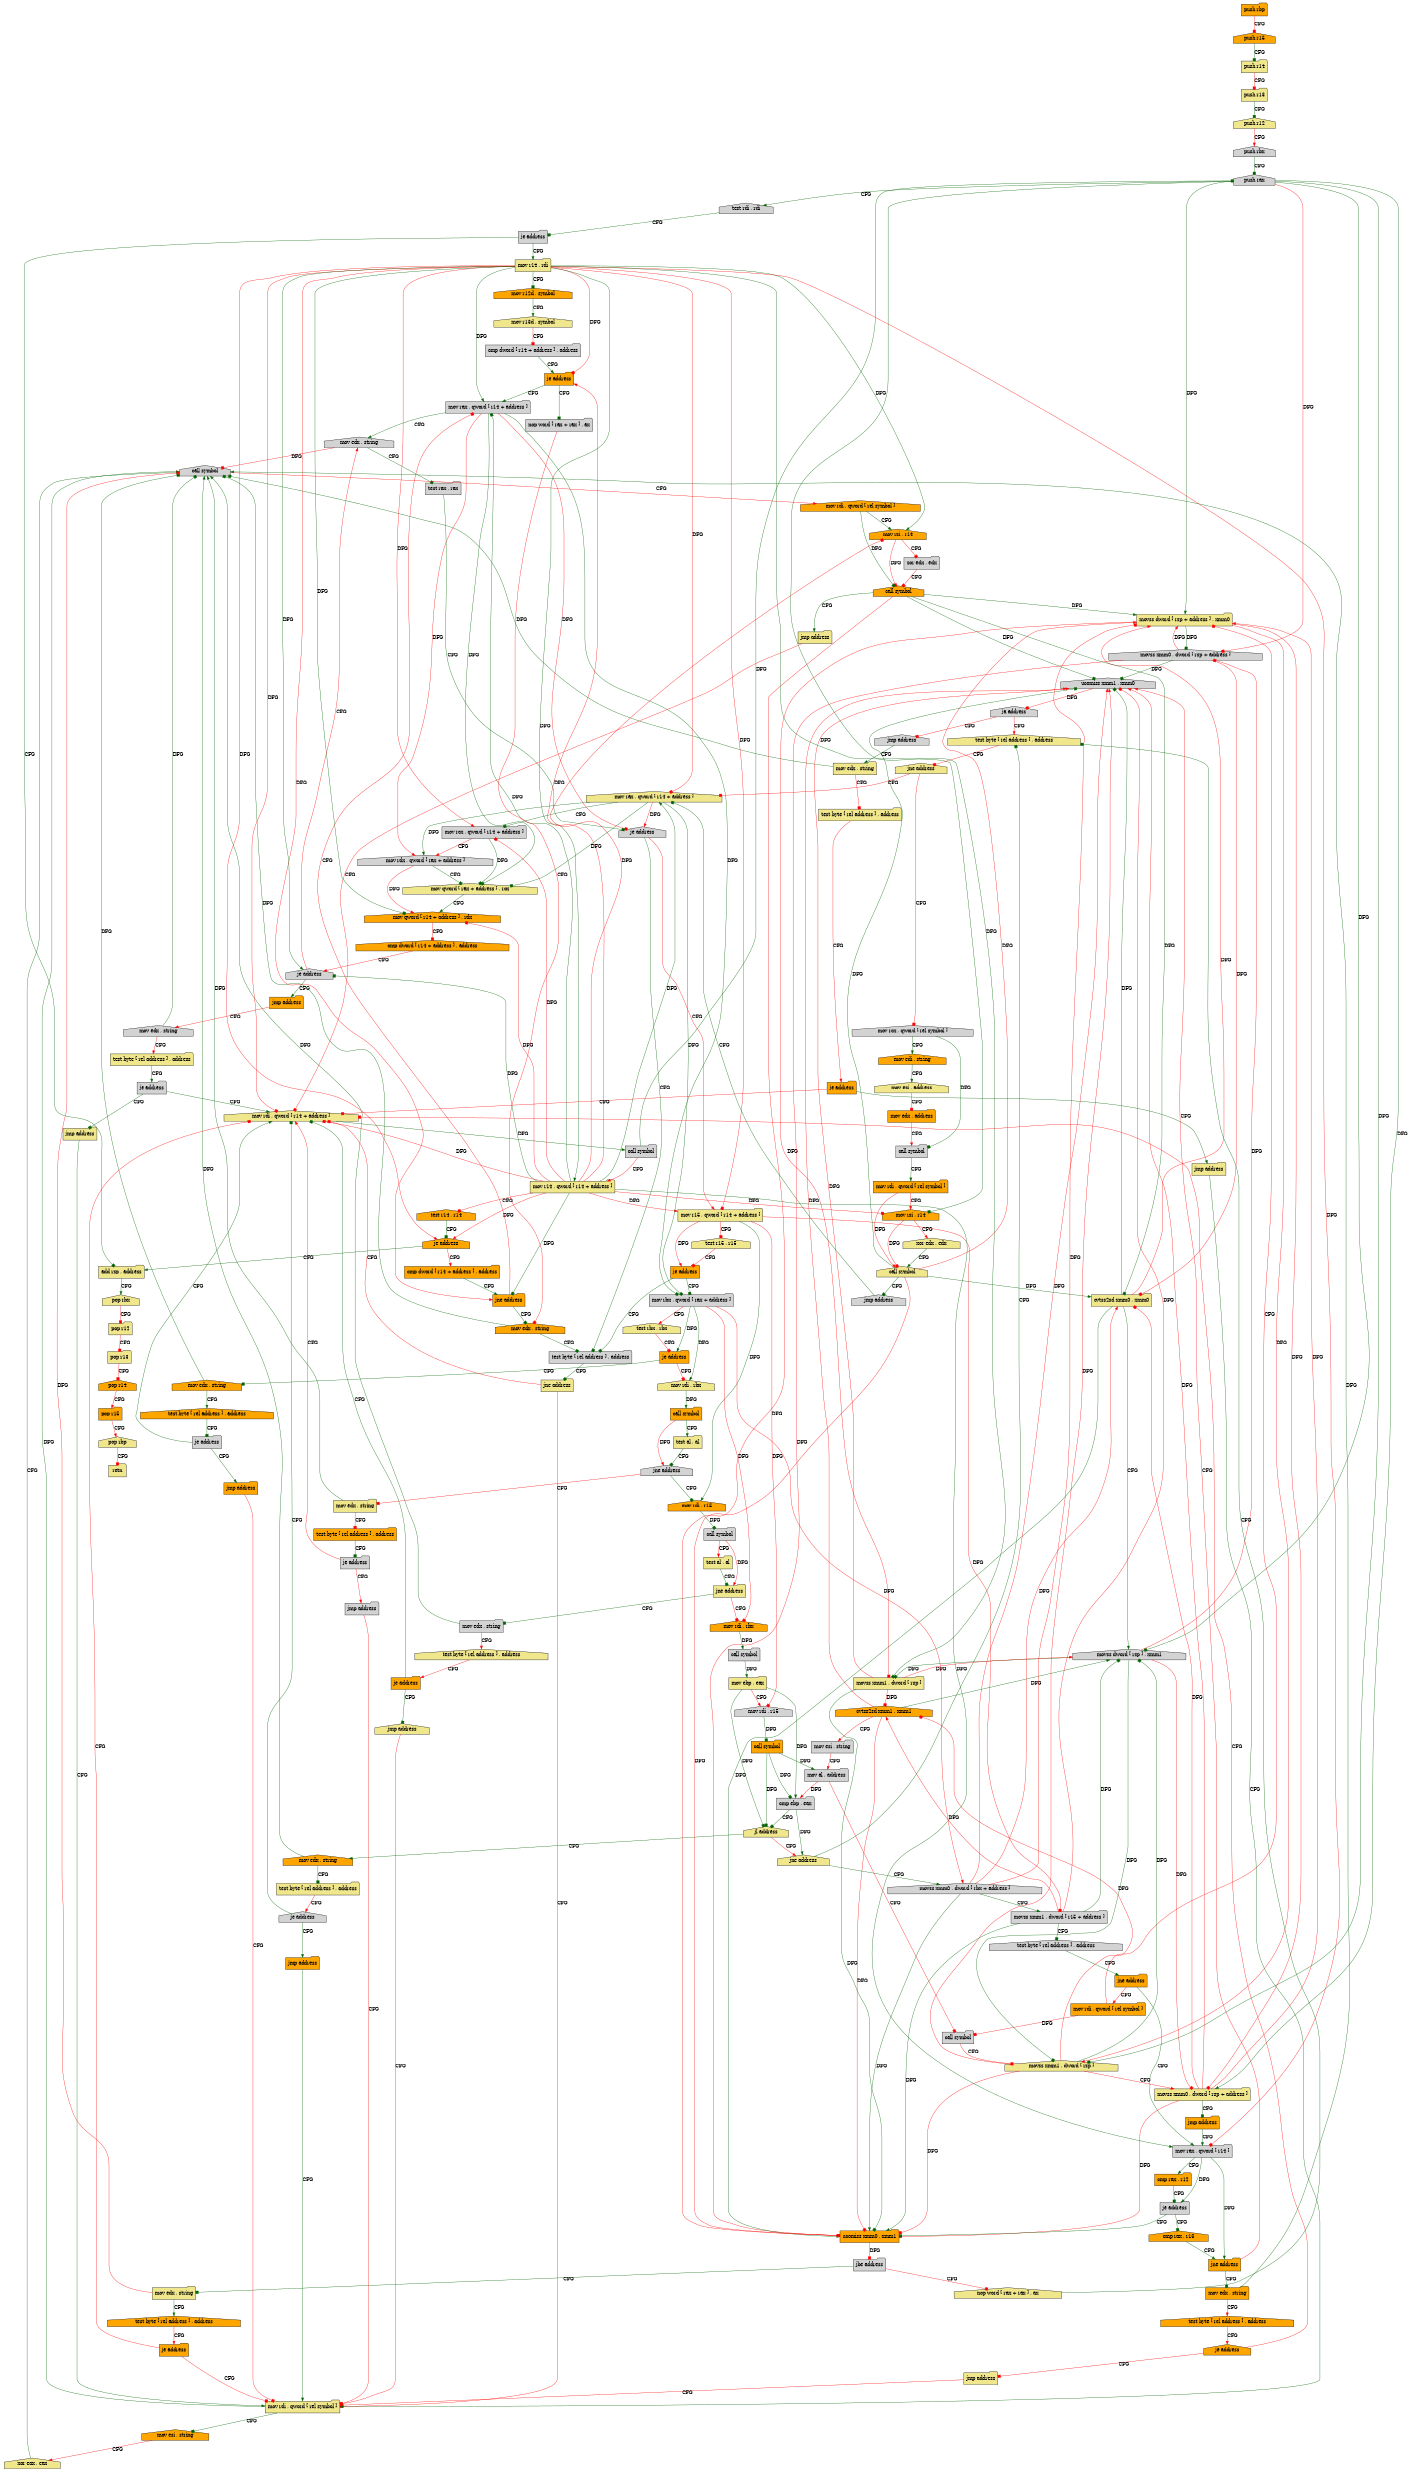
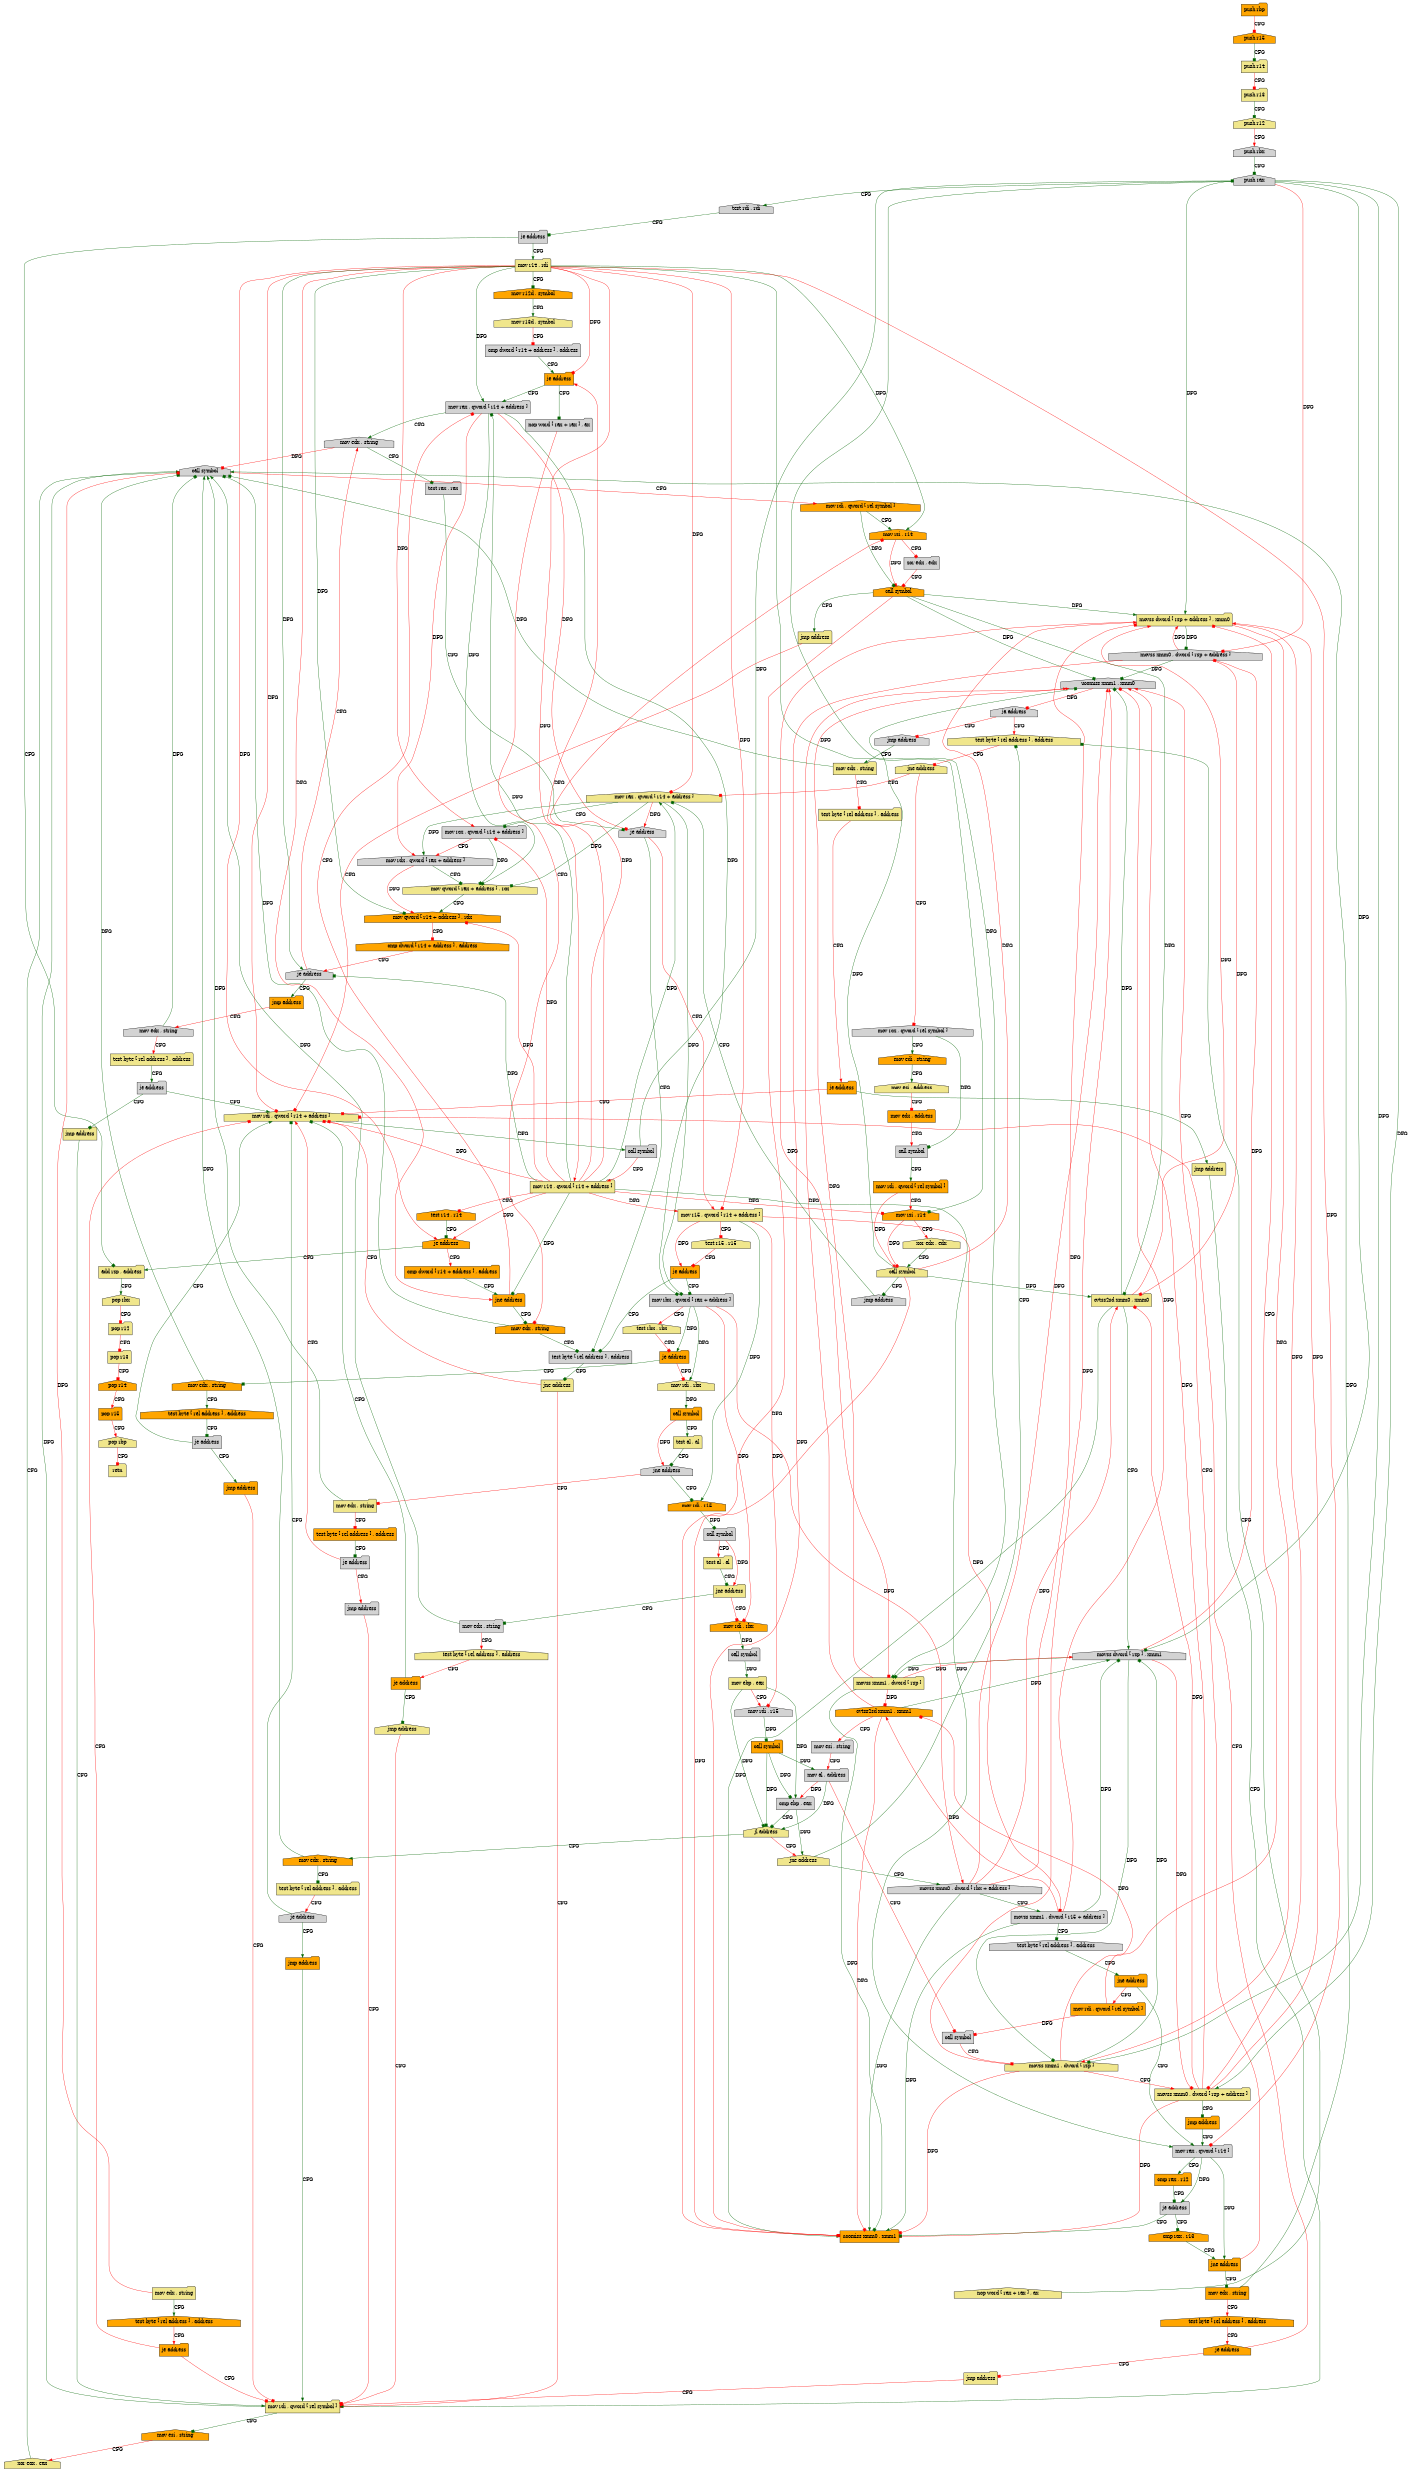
(541, 695) -> (541, 695)
none -> (815, 1813)
(870, 2265) -> none
